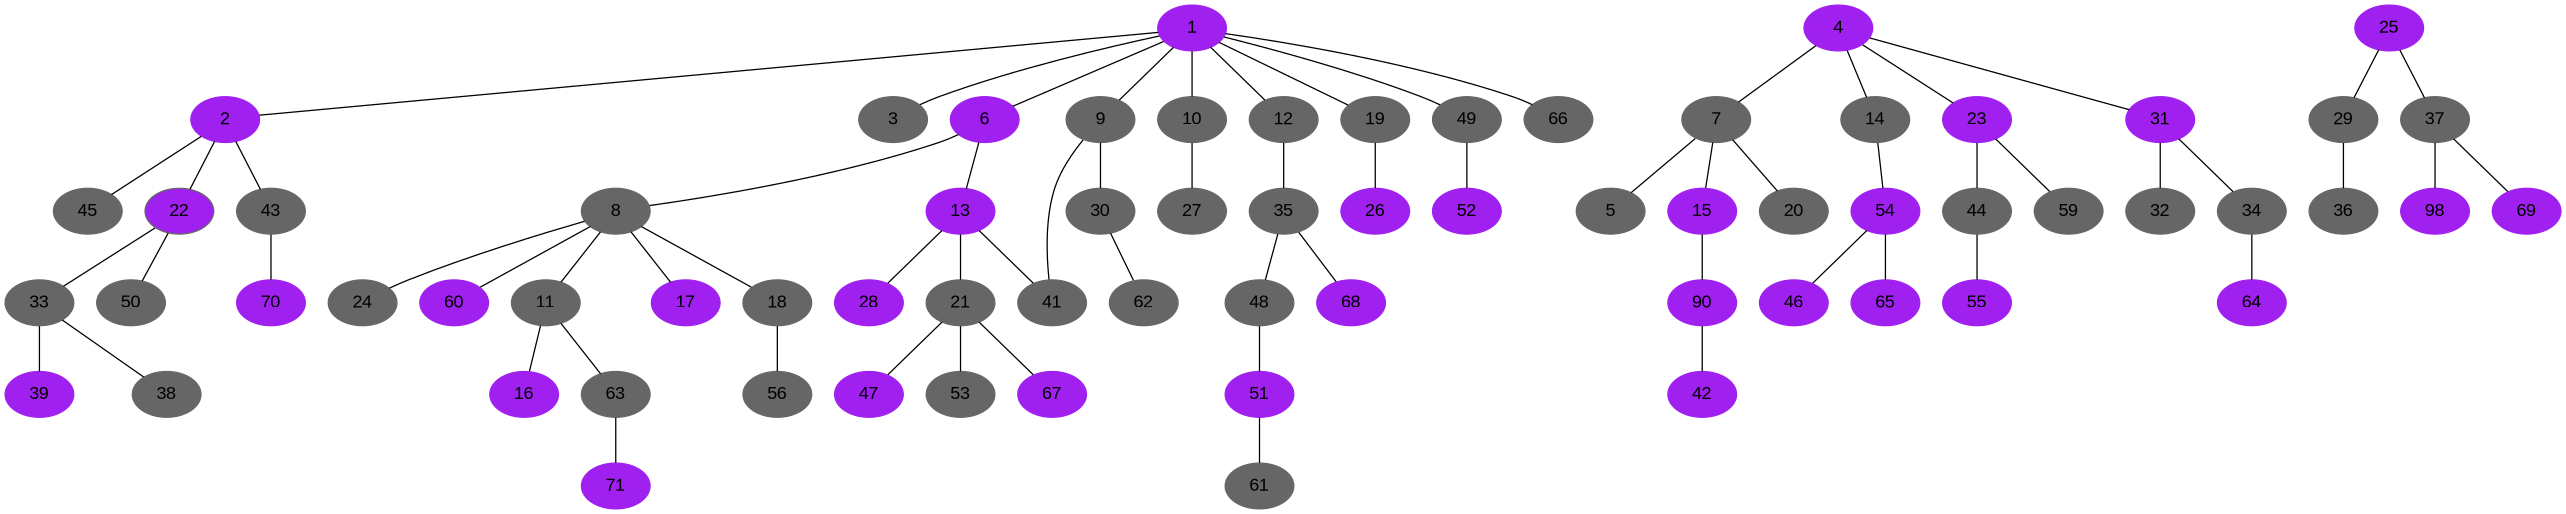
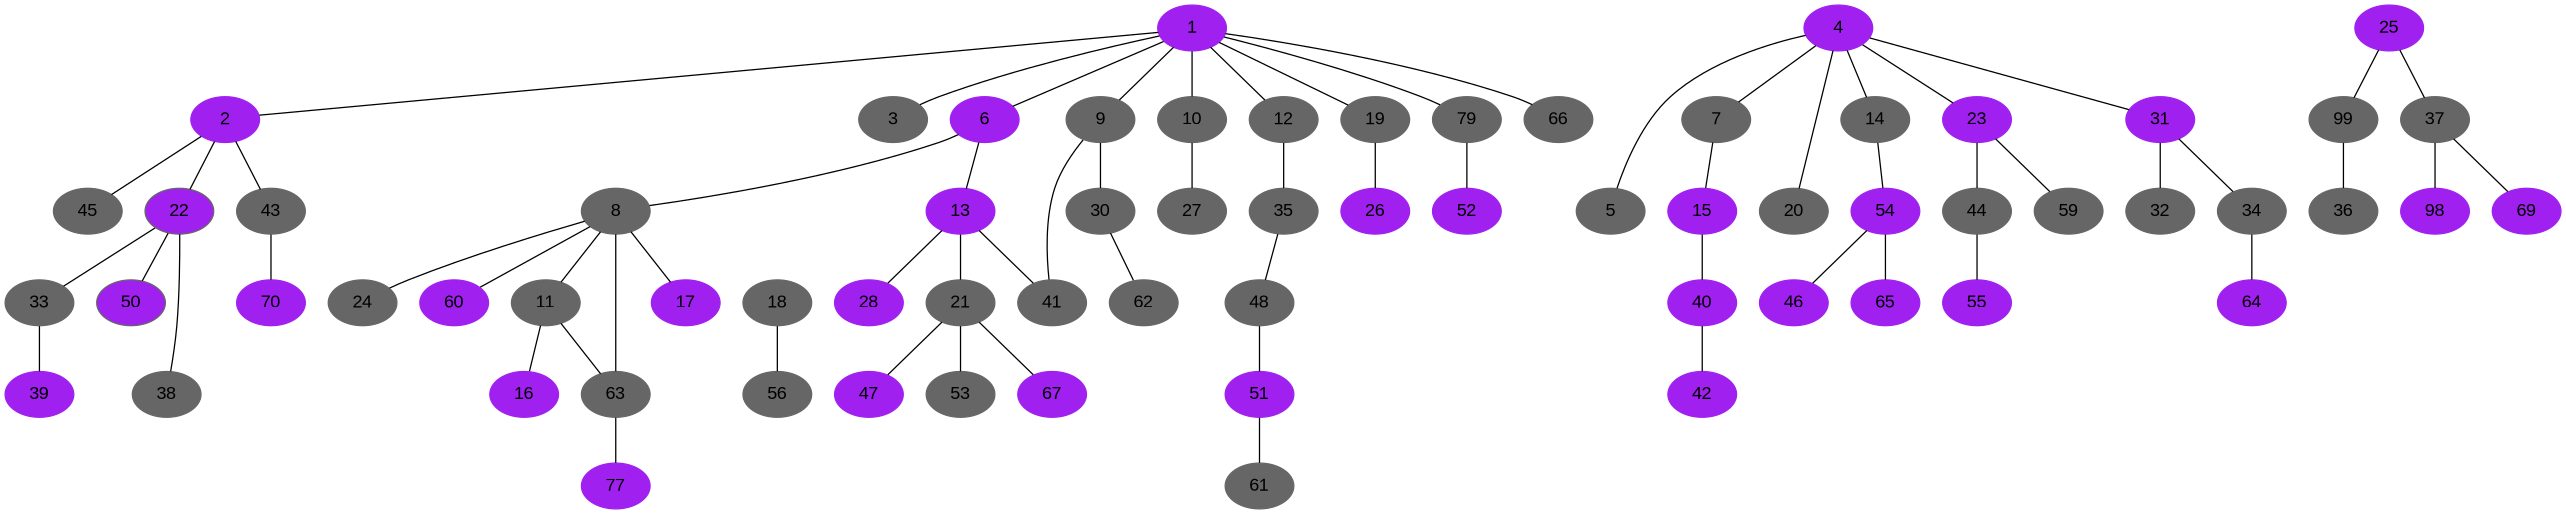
(1467, 120) -> (1467, 120)
(2343, 120) -> (2343, 120)
(1755, 165) -> (1816, 120)
(1663, 166) -> (1687, 83)
(696, 257) -> (616, 303)
(131, 303) -> (131, 303)
(1351, 303) -> none
(1702, 303) -> (1702, 303)
(103, 349) -> (178, 303)
(616, 486) -> (616, 486)
